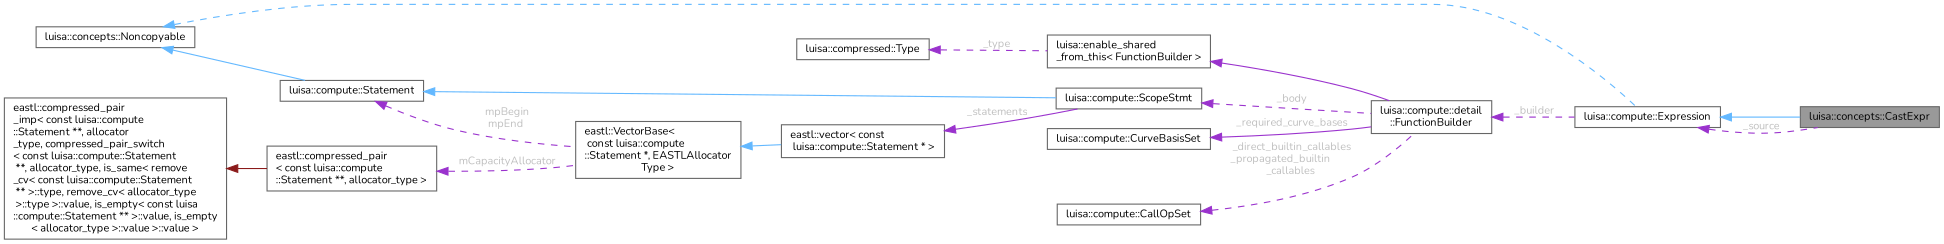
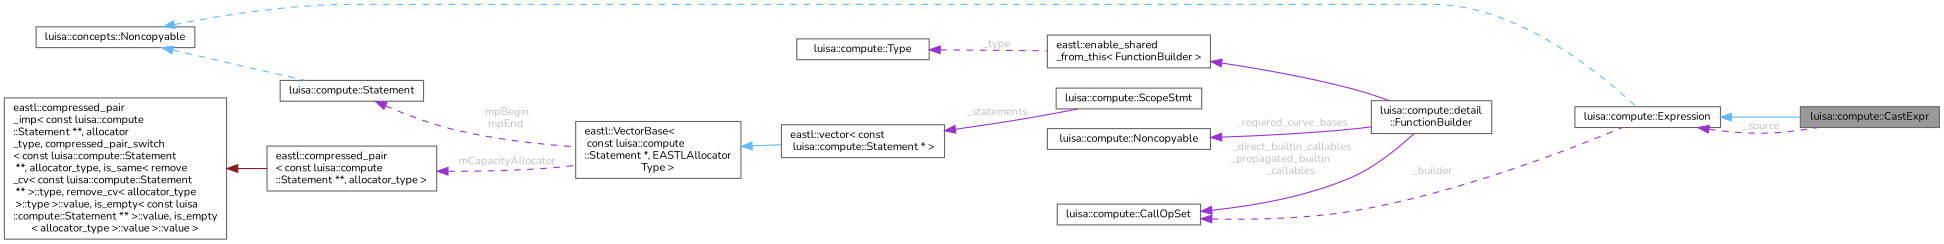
(863, 49) -> (863, 49)
(1129, 51) -> (1129, 51)
(239, 65) -> (239, 65)
(745, 95) -> none
(1292, 109) -> none
(1539, 117) -> (1422, 196)
(1870, 117) -> (1870, 117)
(1129, 139) -> (1129, 139)
(1320, 189) -> (1320, 189)
